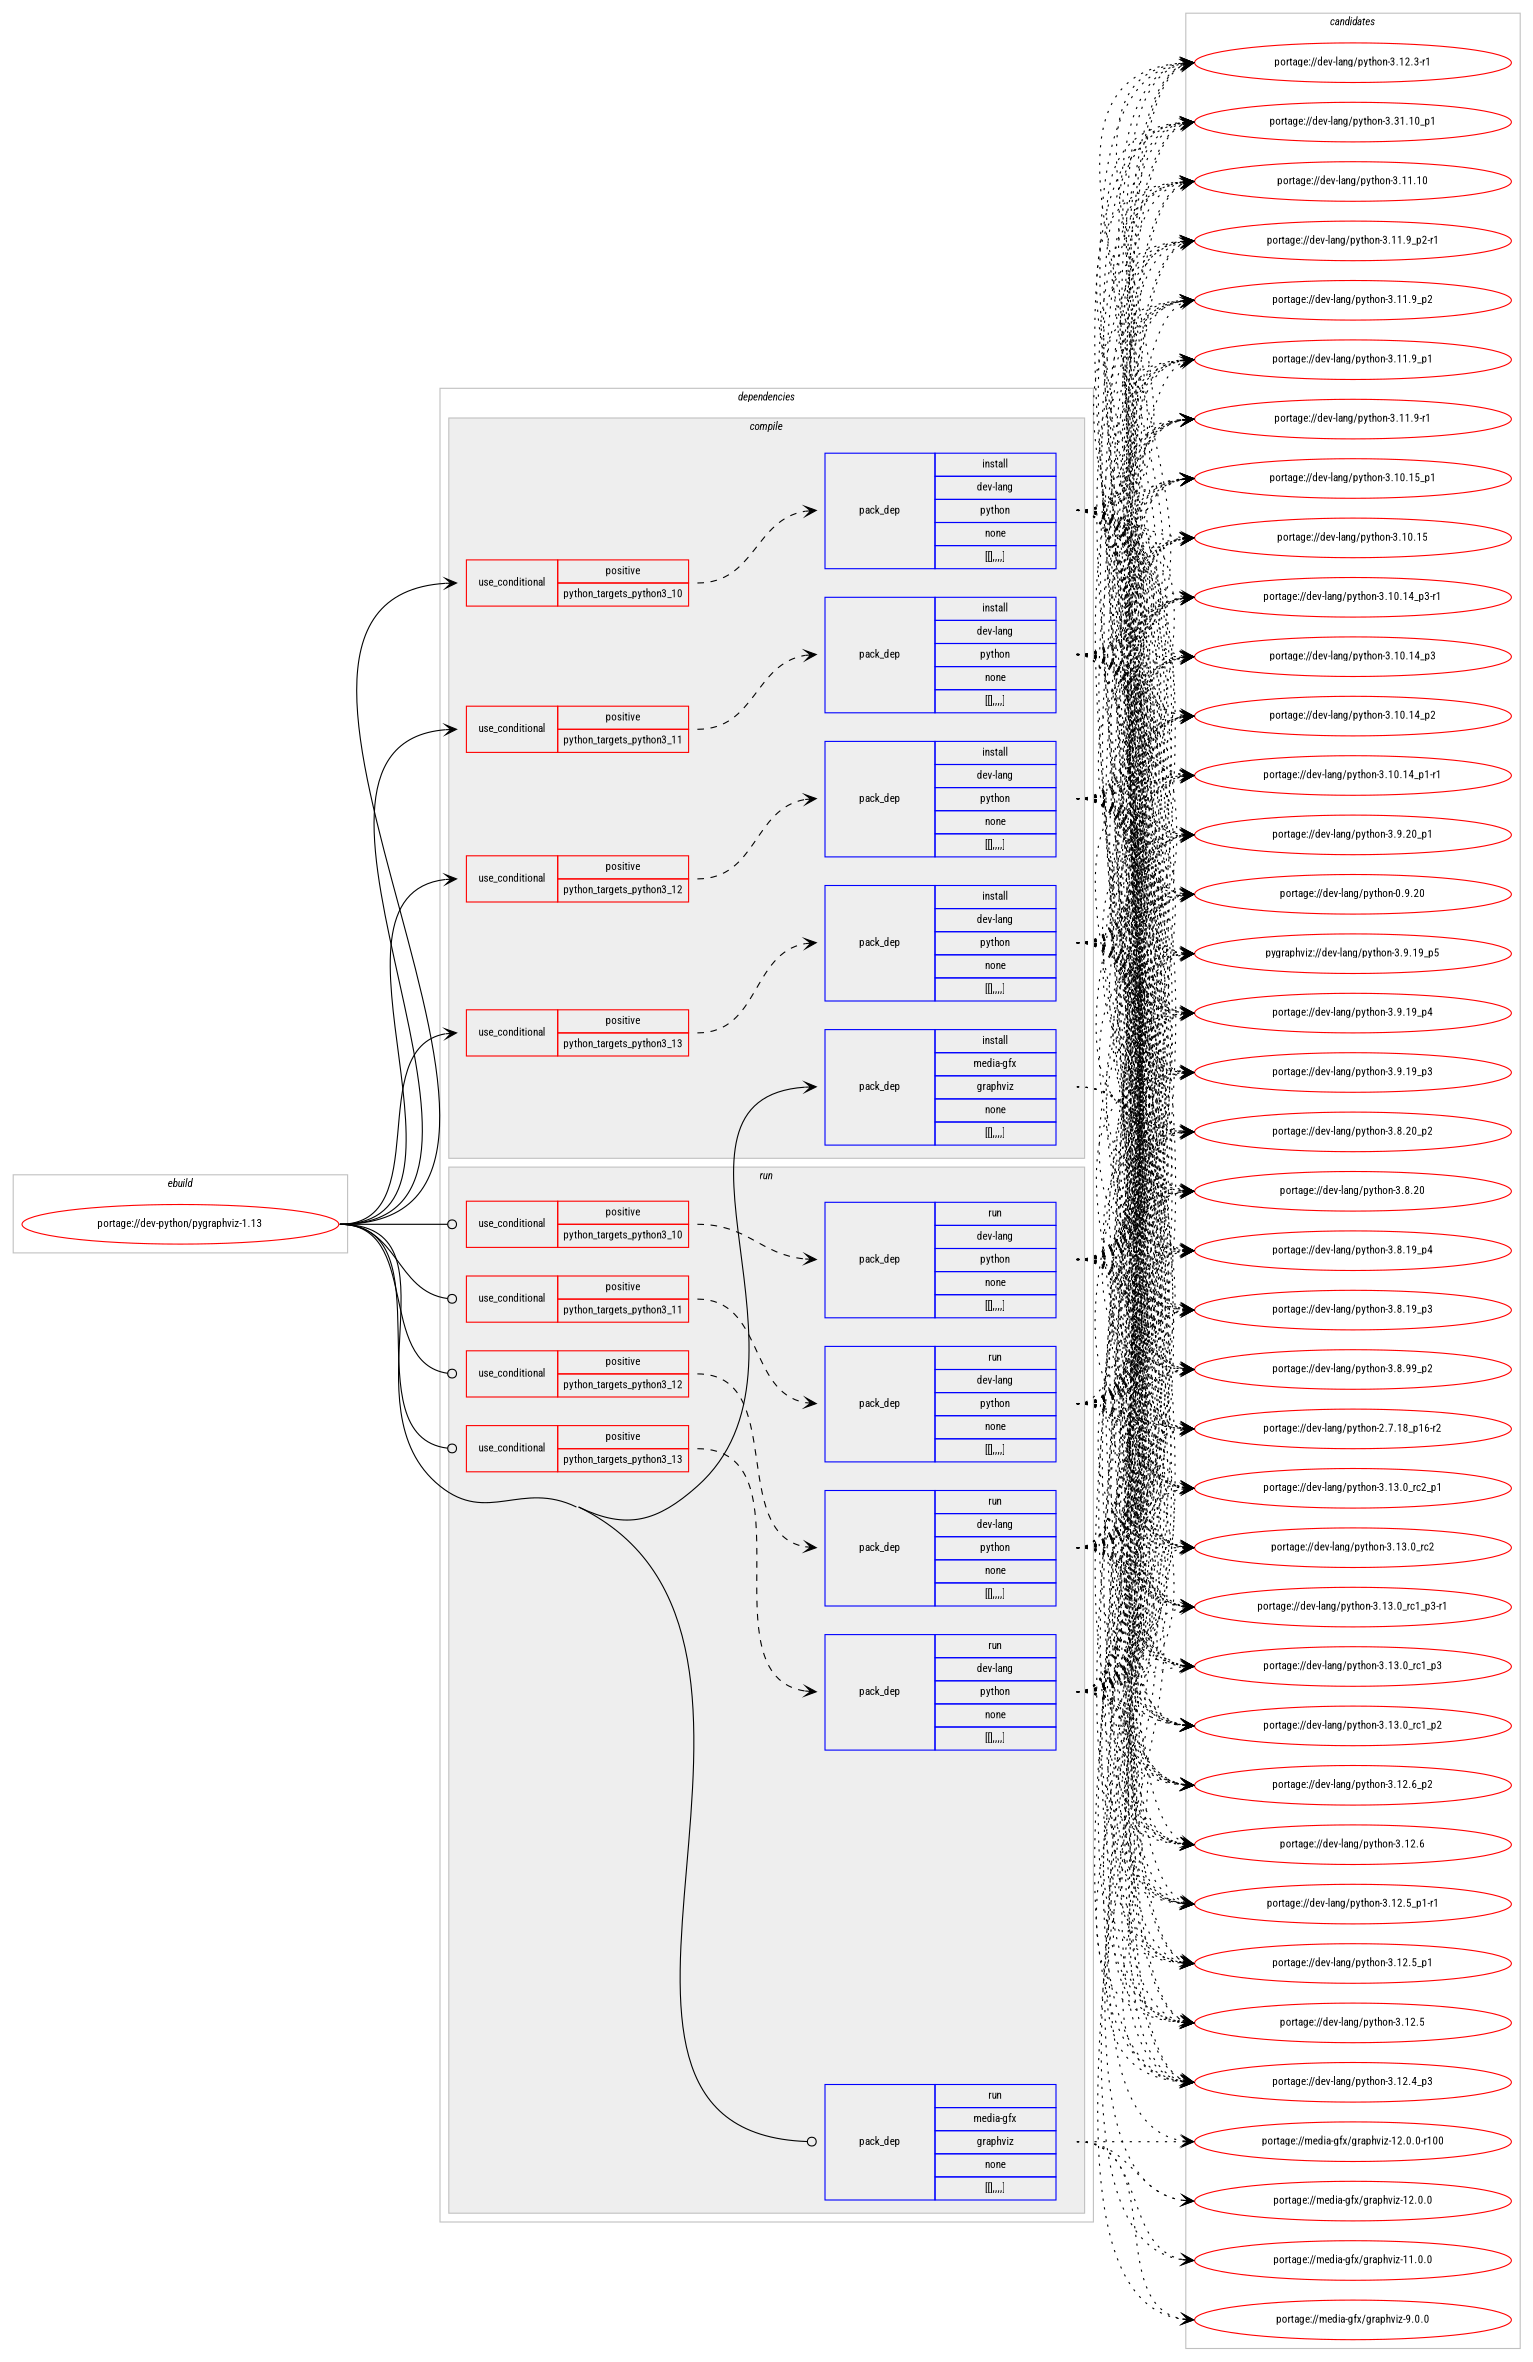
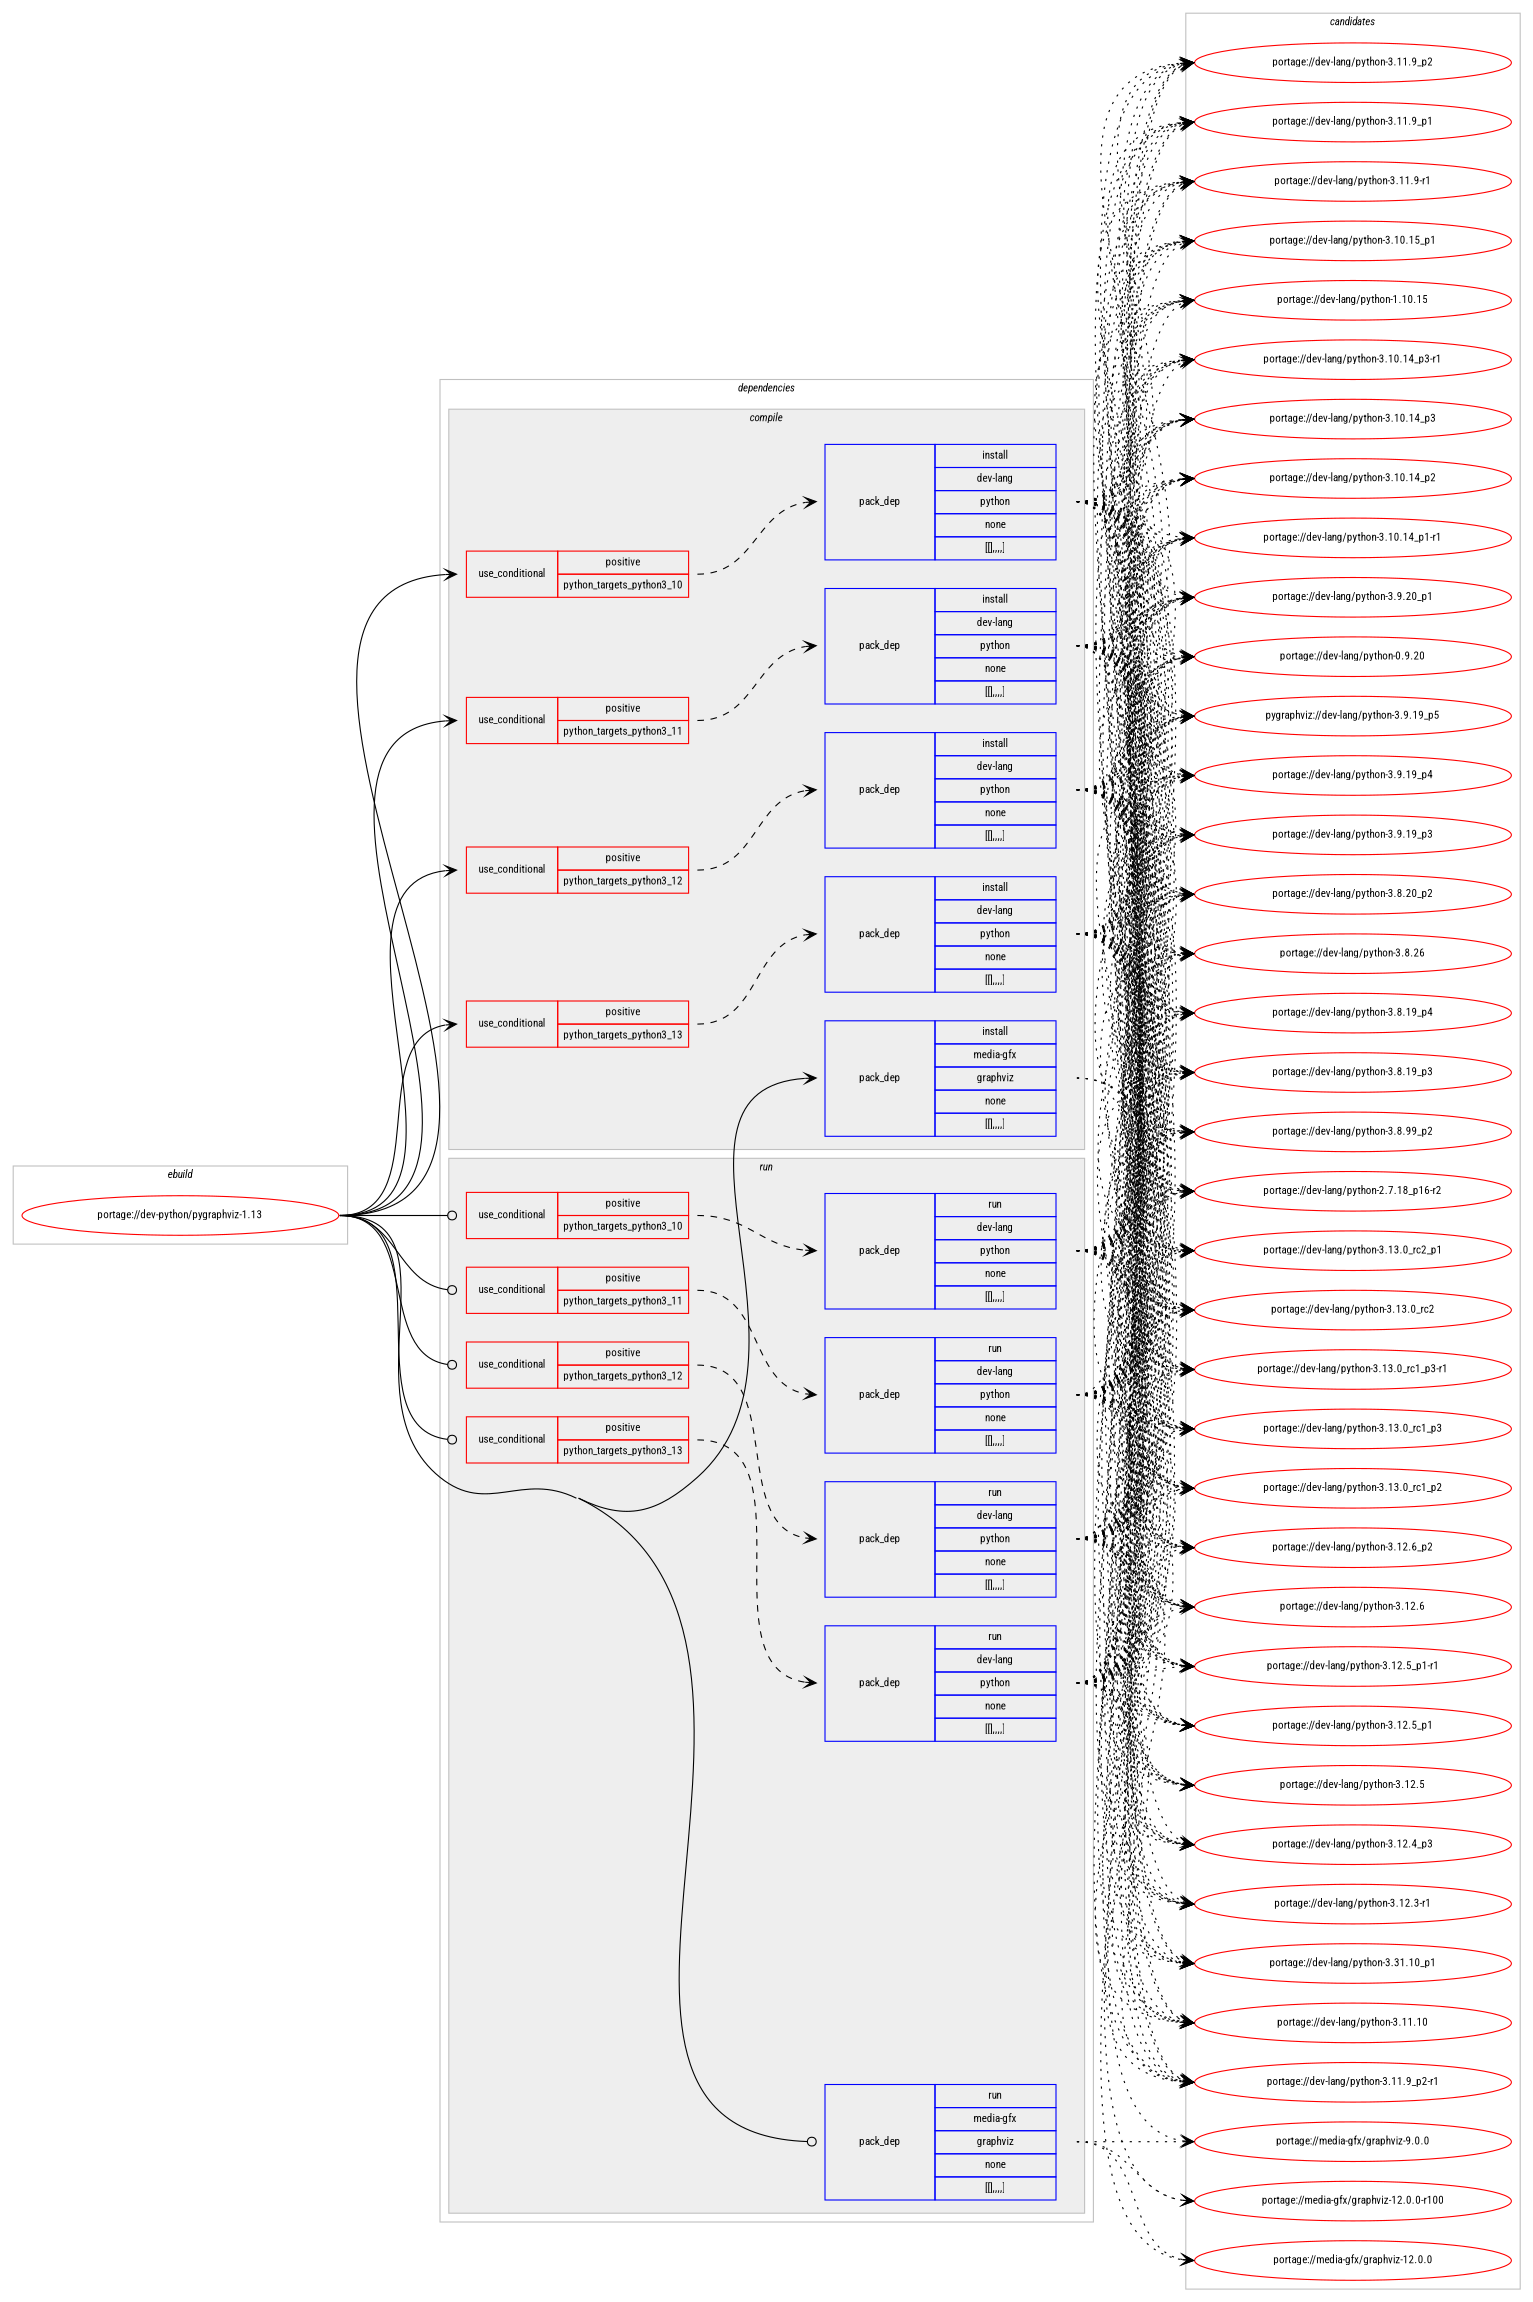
(1353, 538) -> (1353, 300)
(1353, 1191) -> (1353, 954)
(1353, 2260) -> none
